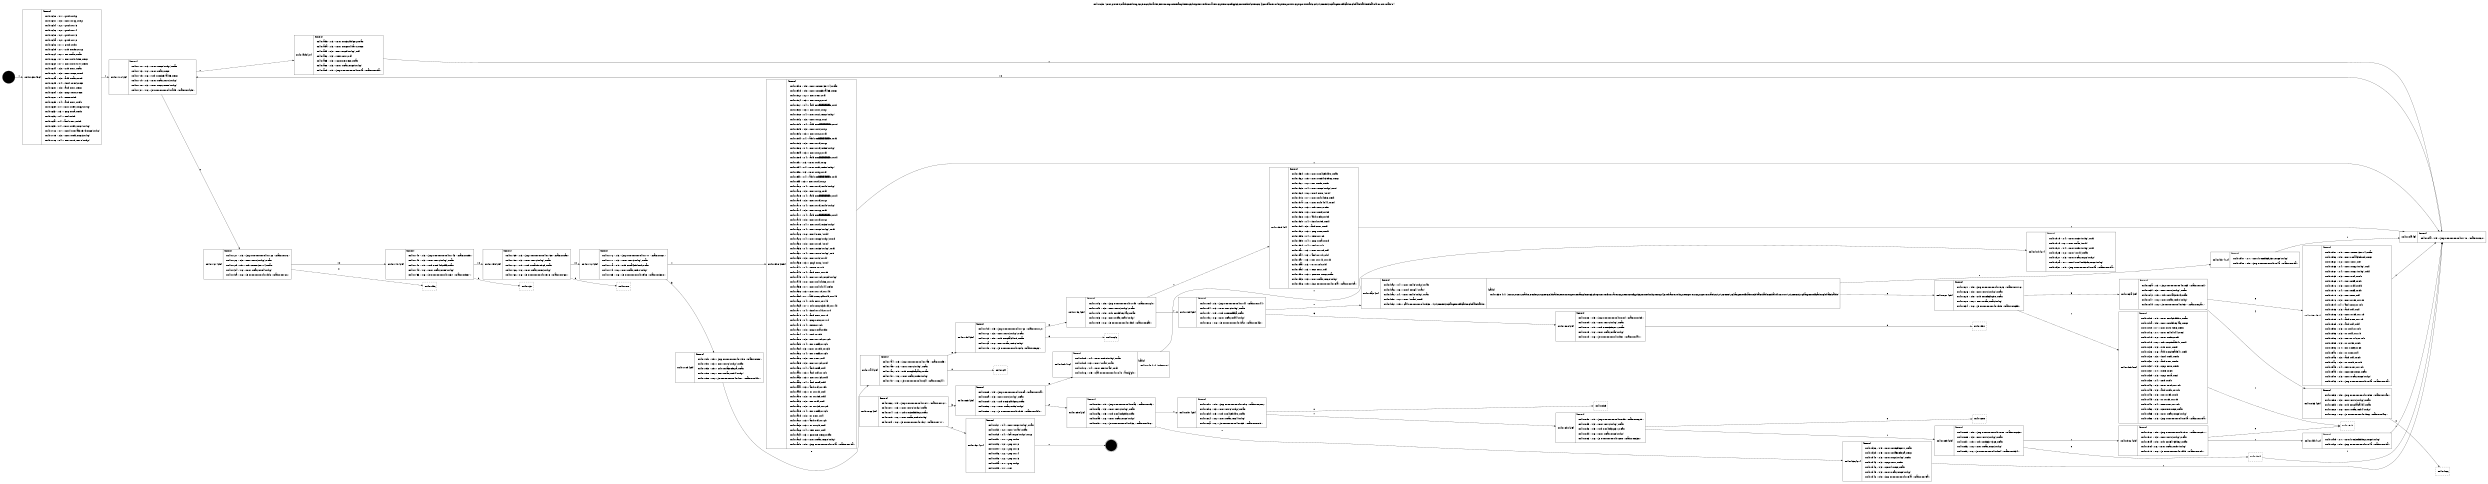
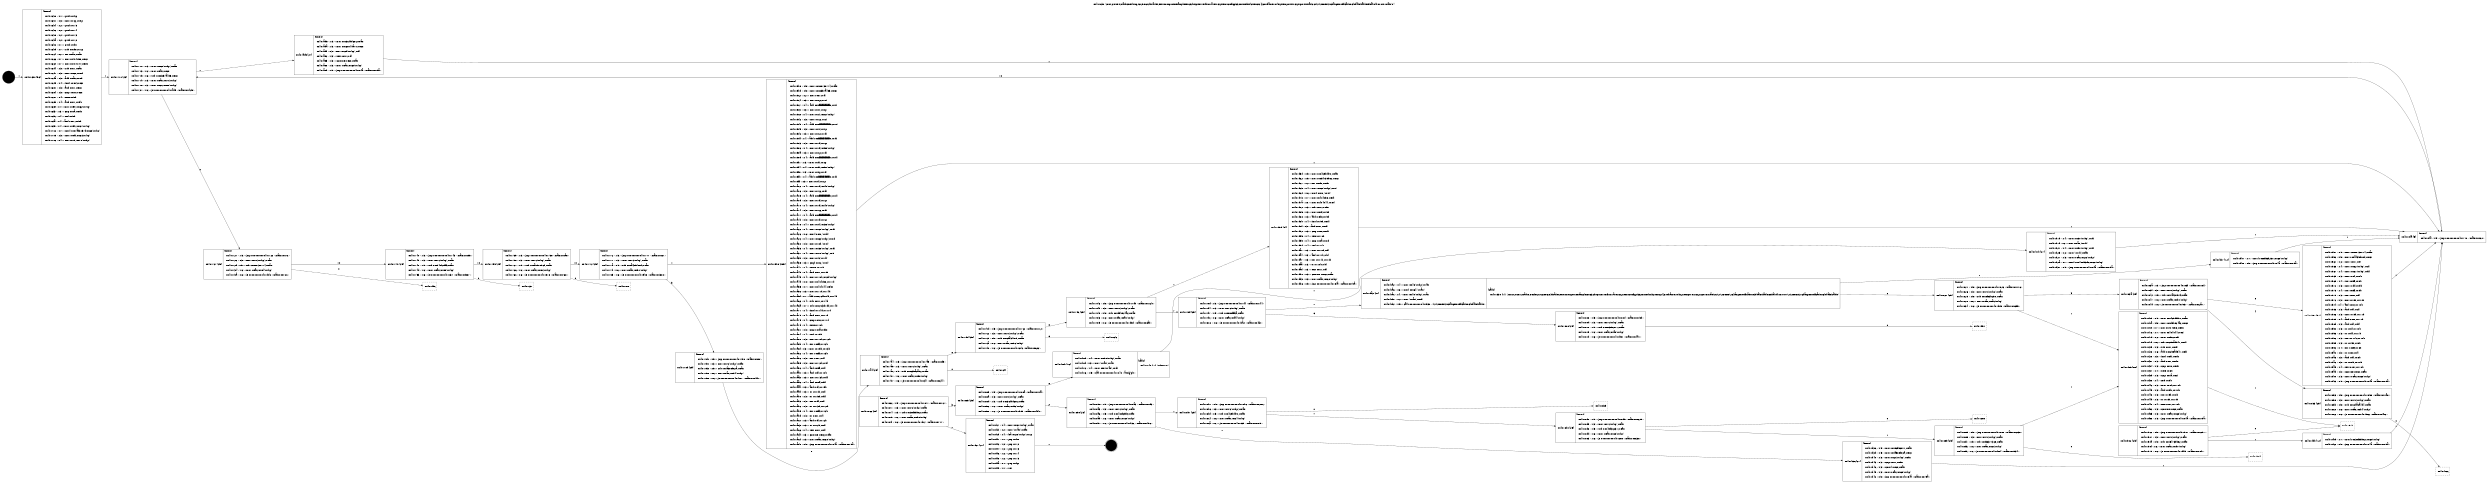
(2413, 415) -> (2257, 238)
(2070, 441) -> (2069, 407)
